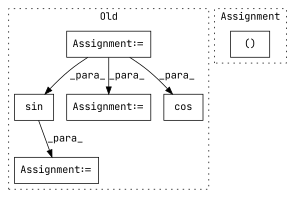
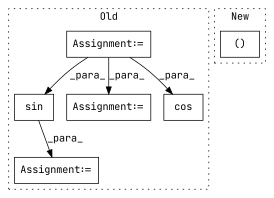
(250, 17) -> (240, 17)
